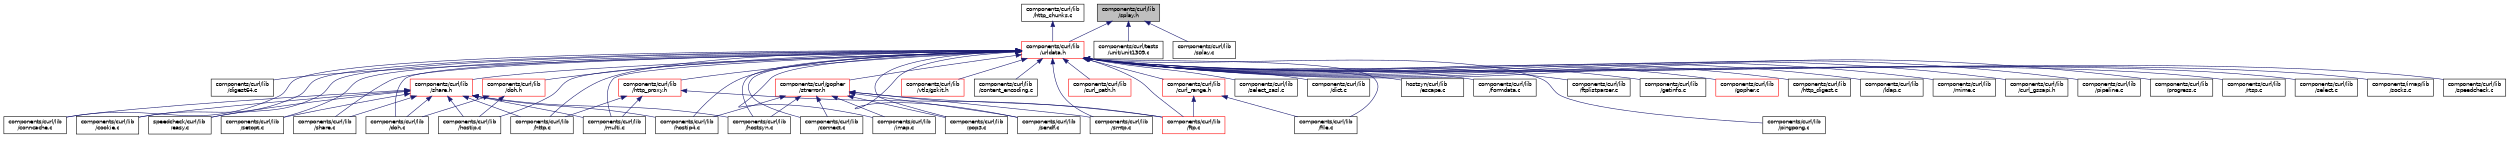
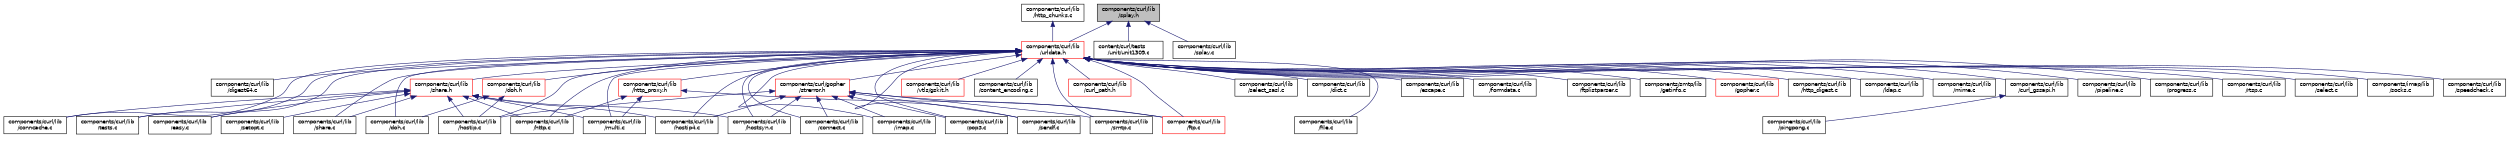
(1128, 50) -> (1128, 50)
(644, 57) -> none
(1431, 62) -> (1913, 110)
(1194, 88) -> none
(1433, 88) -> (1433, 88)
(1673, 88) -> (1673, 88)
none -> (642, 102)
(417, 108) -> none
(108, 125) -> (108, 125)
(180, 125) -> (180, 125)
